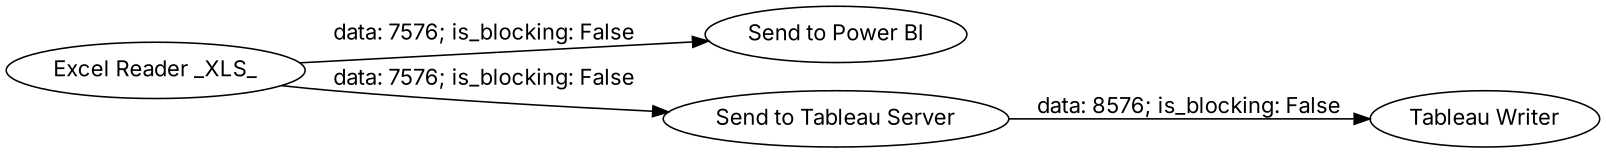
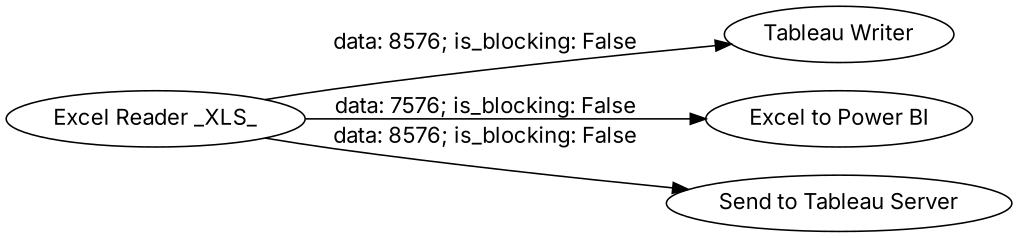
(836, 34) -> (839, 119)
(484, 79) -> (486, 137)
(1181, 119) -> (490, 69)
